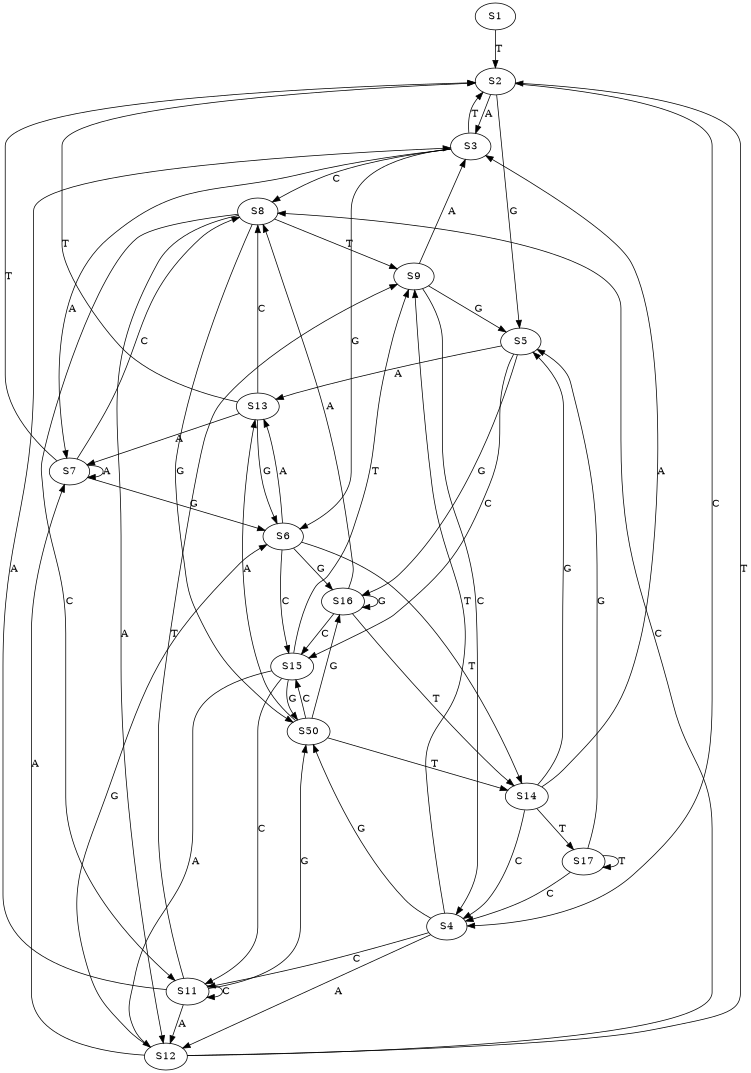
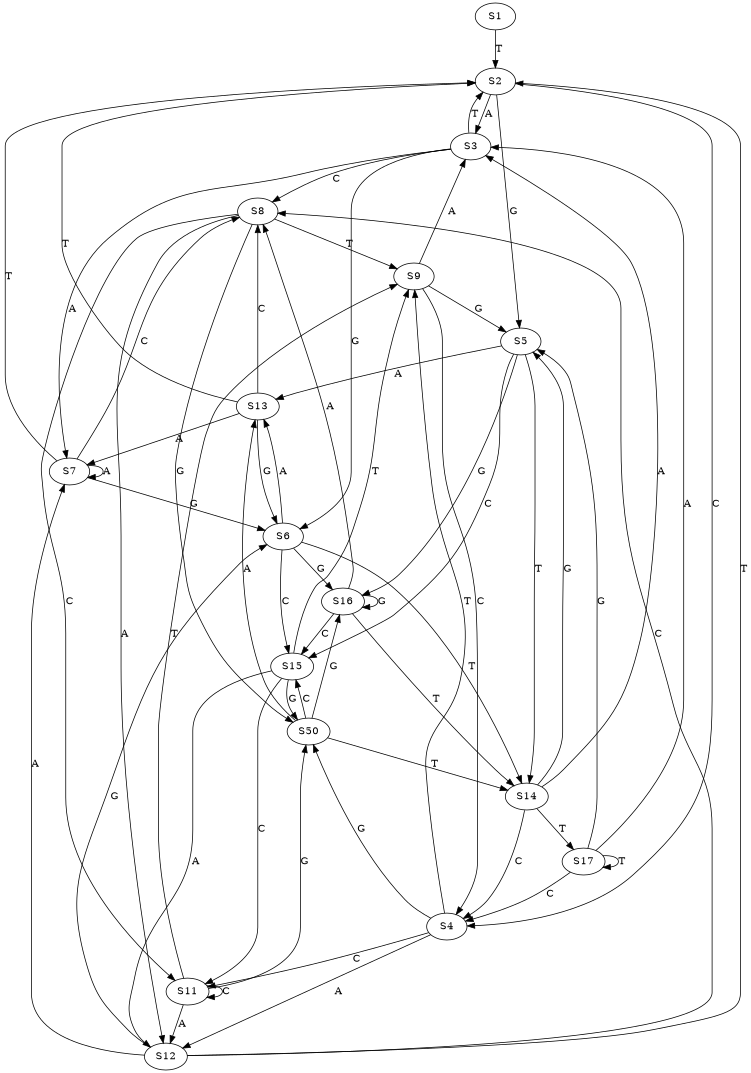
(30, 447) -> (684, 447)
none -> (534, 565)
